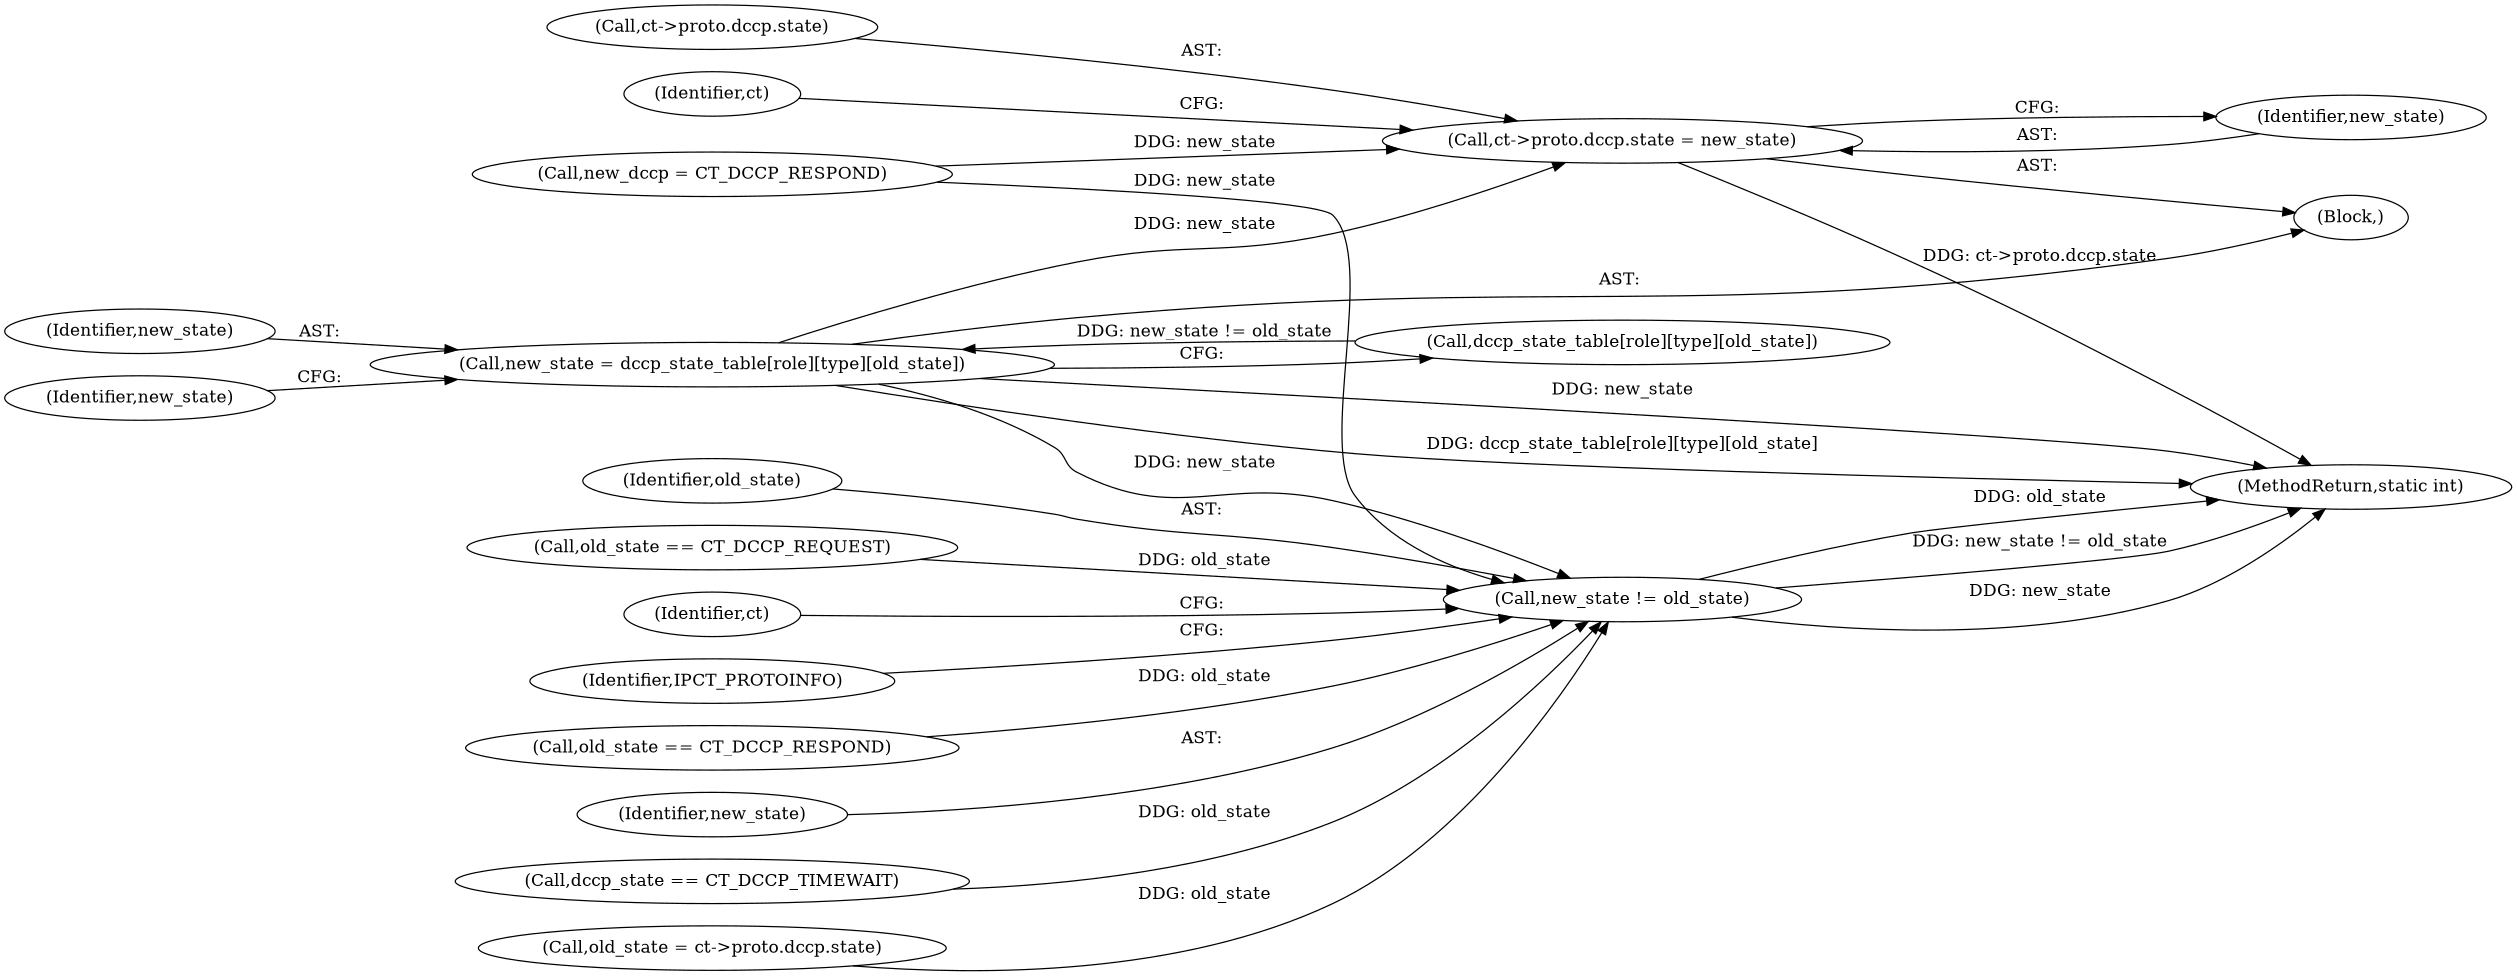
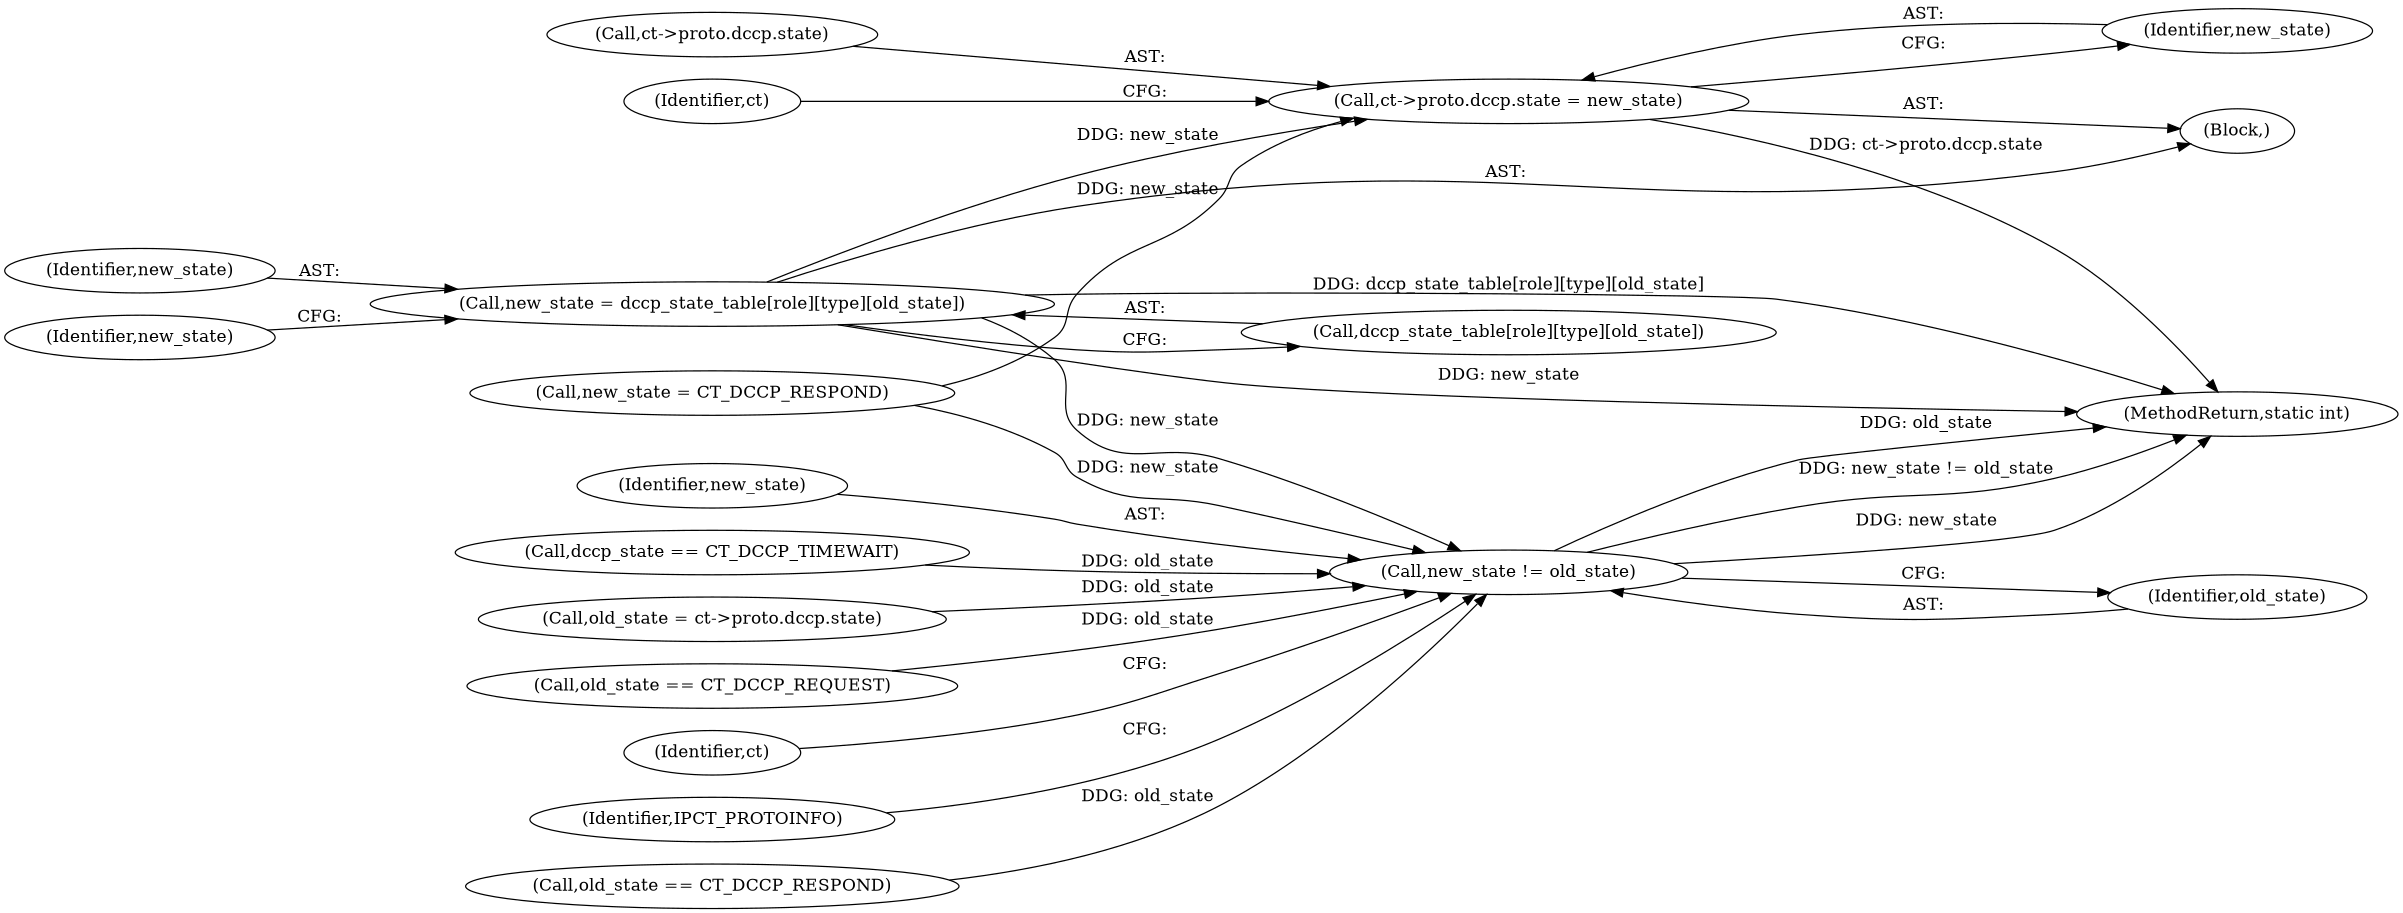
(712, 174) -> (712, 393)
(1205, 332) -> (1148, 308)
none -> (1890, 585)
